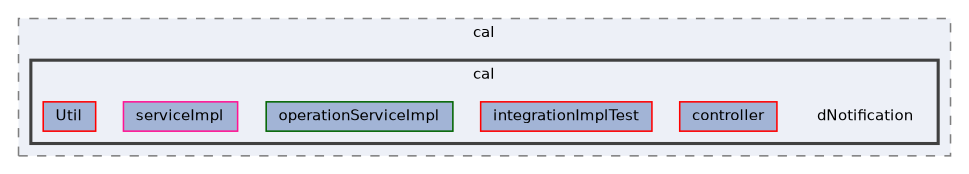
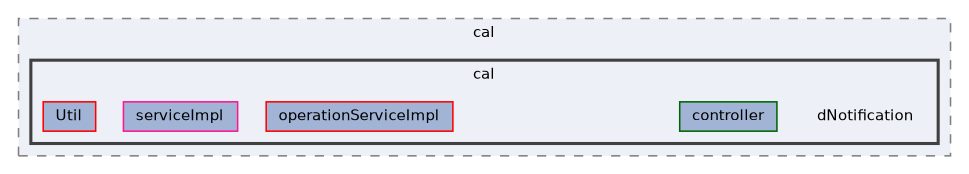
(360, 117) -> (360, 117)
(566, 117) -> none
(728, 117) -> (728, 117)
